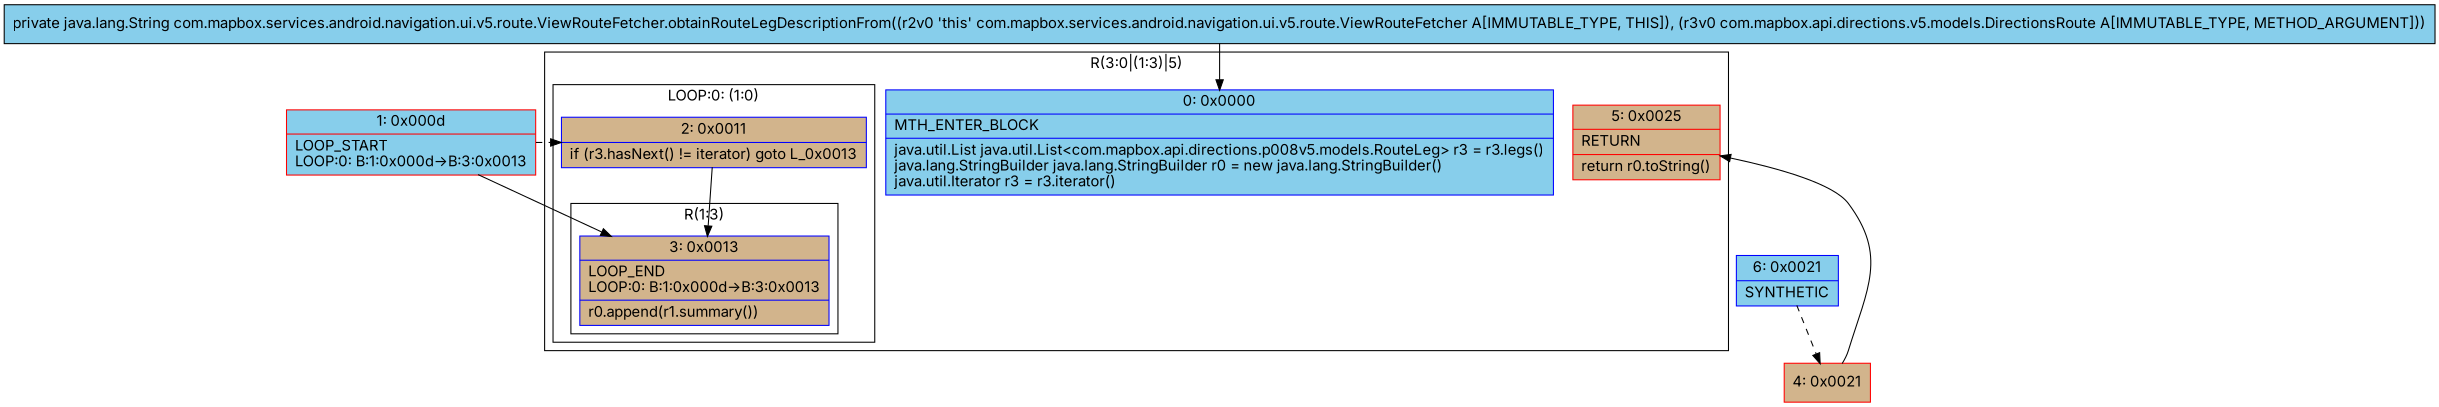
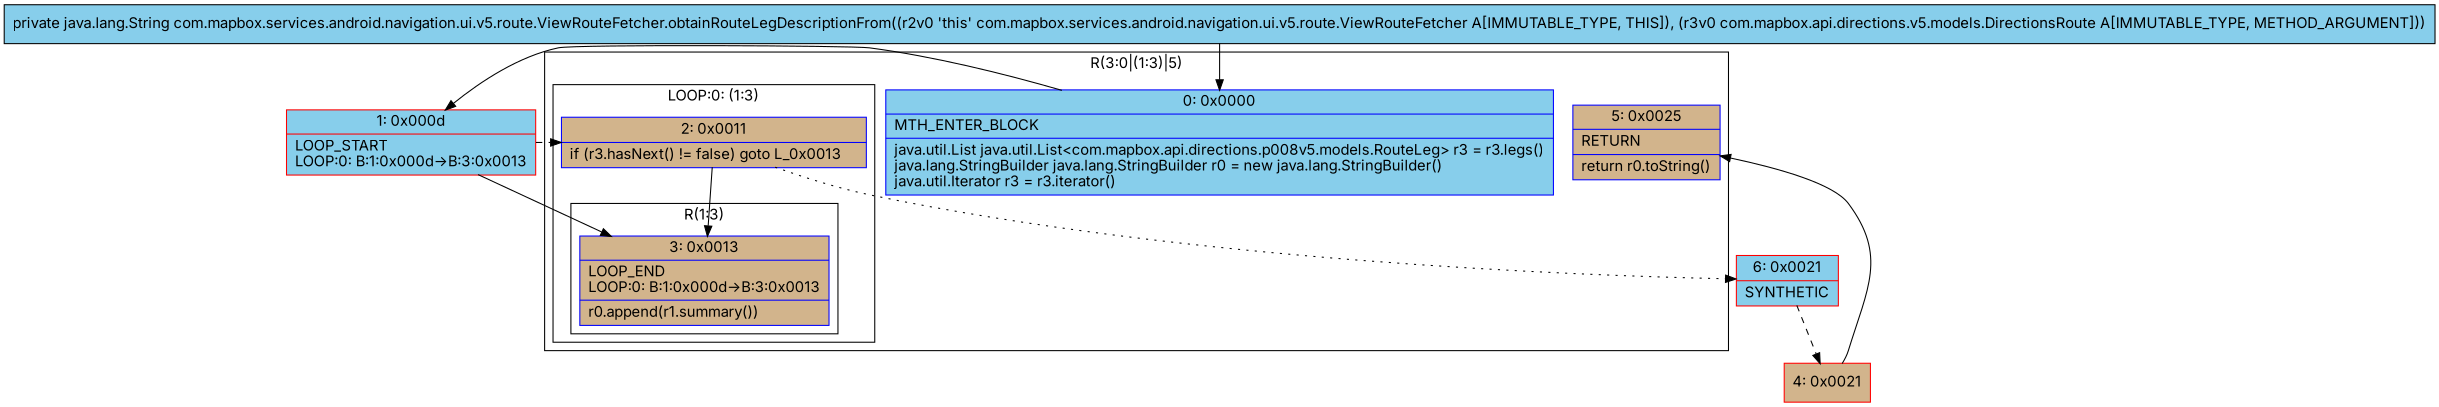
none -> (721, 46)
(714, 97) -> (714, 97)
(1646, 142) -> (1646, 142)
(714, 155) -> (706, 155)
none -> (1247, 250)
(1787, 281) -> (1787, 281)
